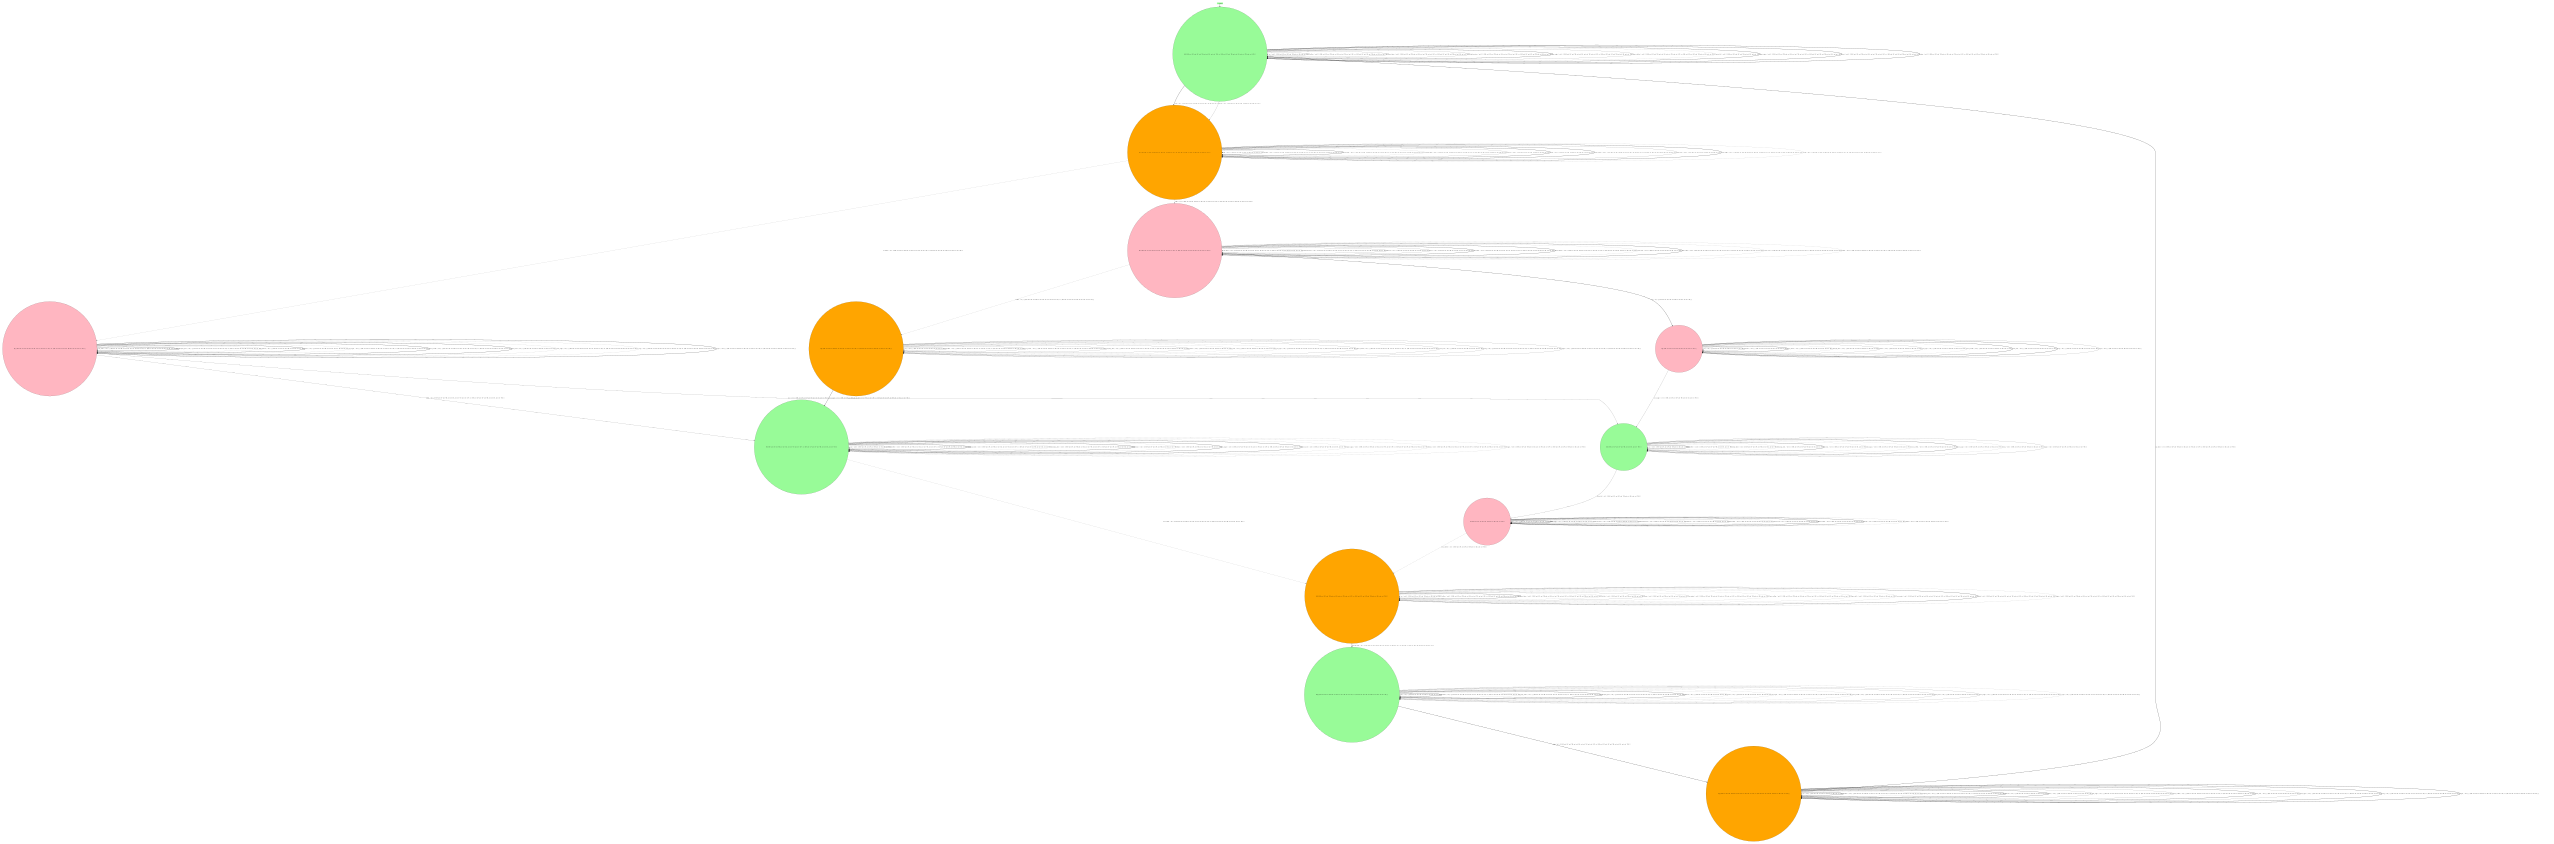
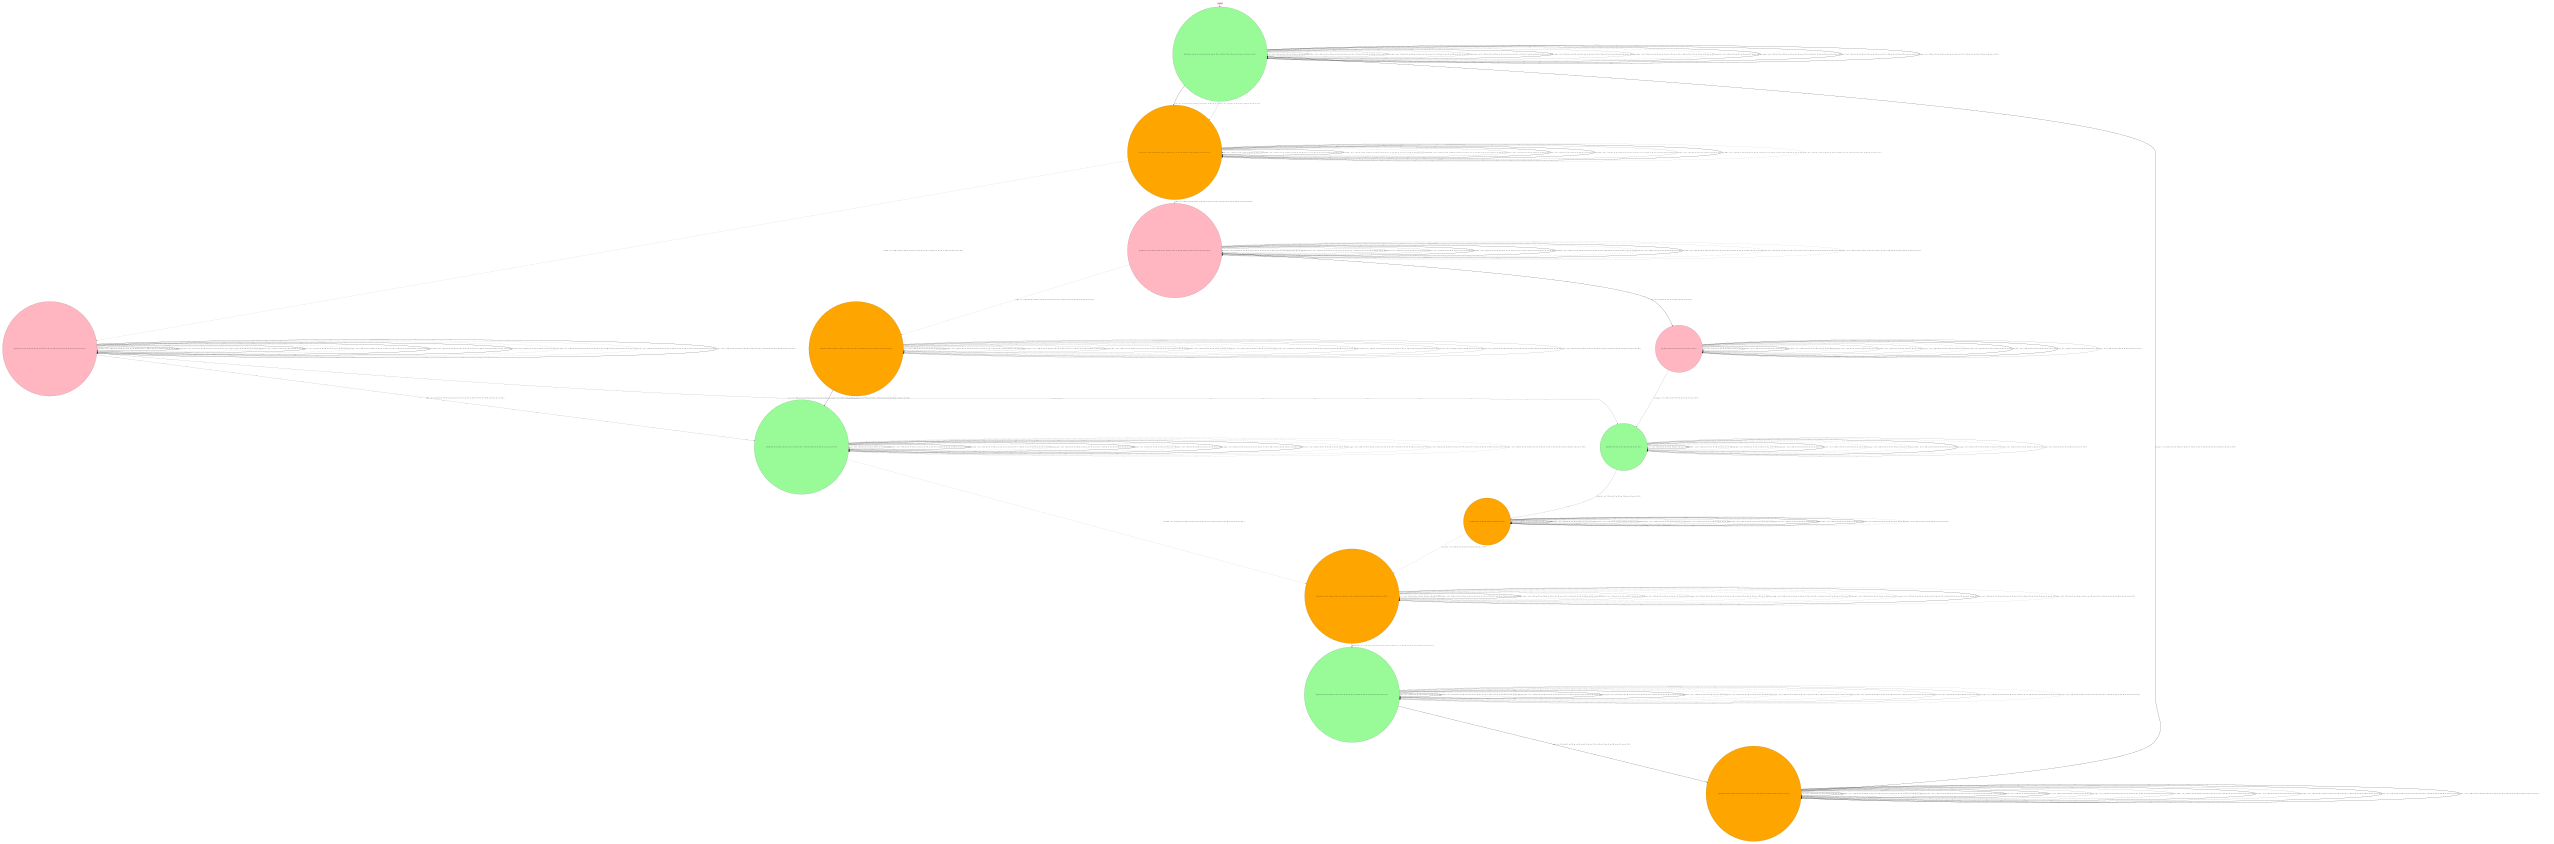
(1220, 3) -> (1220, 3)
(1487, 522) -> (1487, 522)
